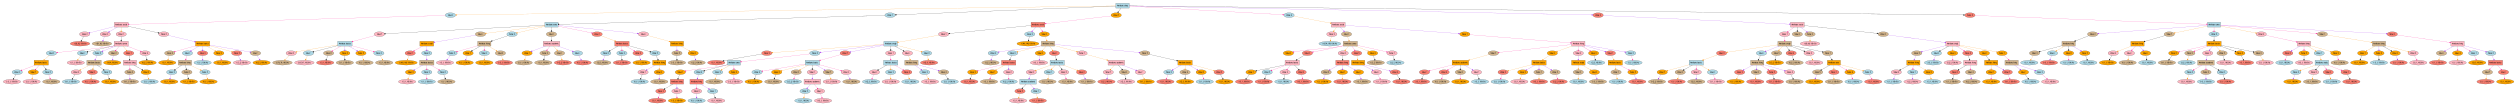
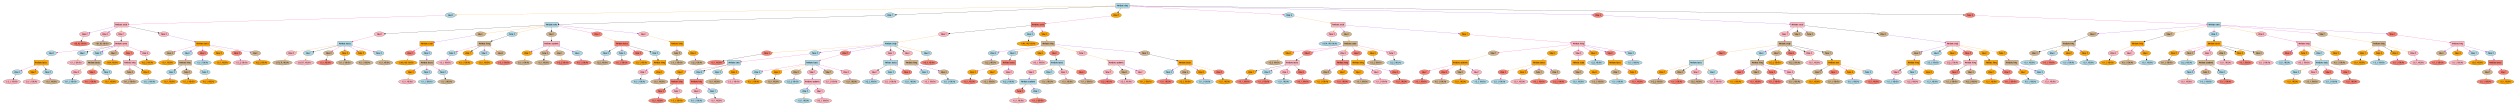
(1810, 44) -> none
none -> (1274, 63)
